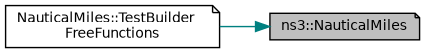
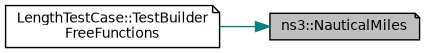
(113, 27) -> (113, 27)
